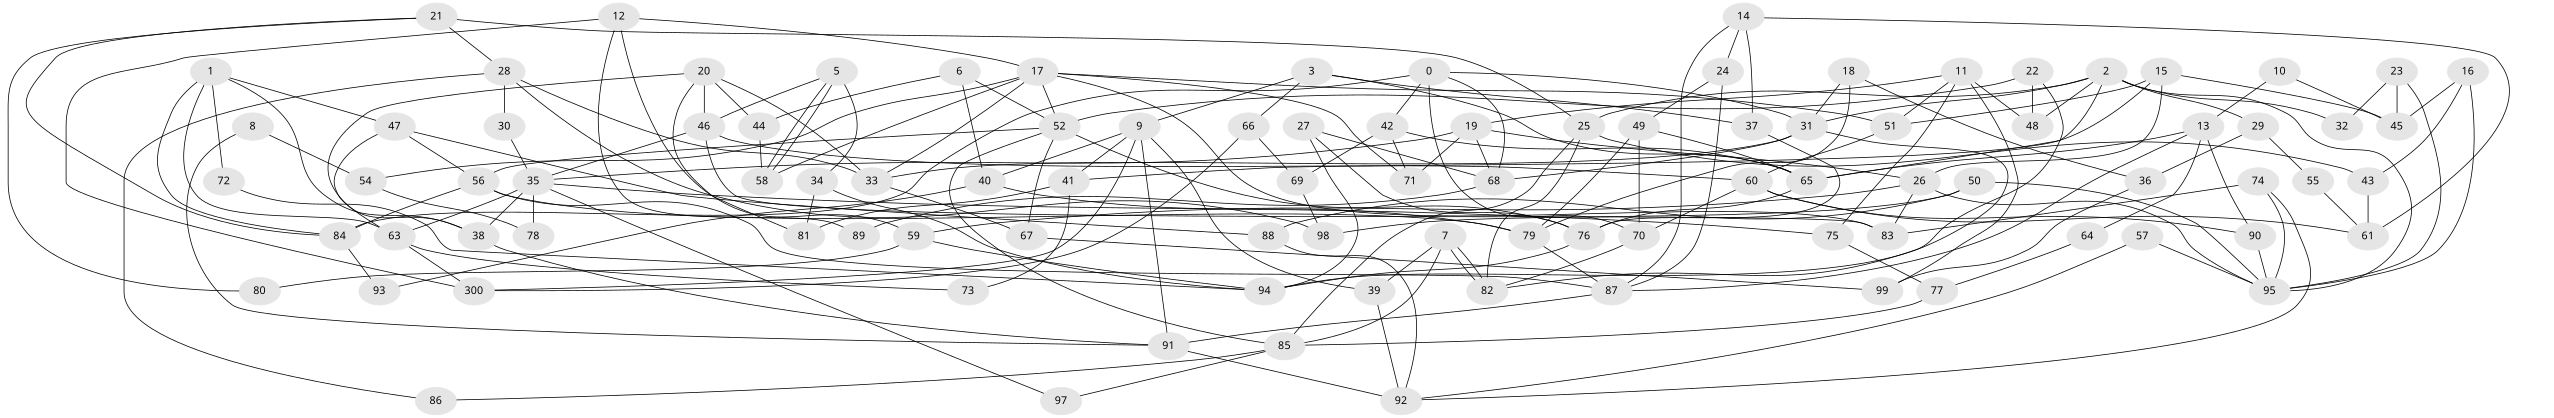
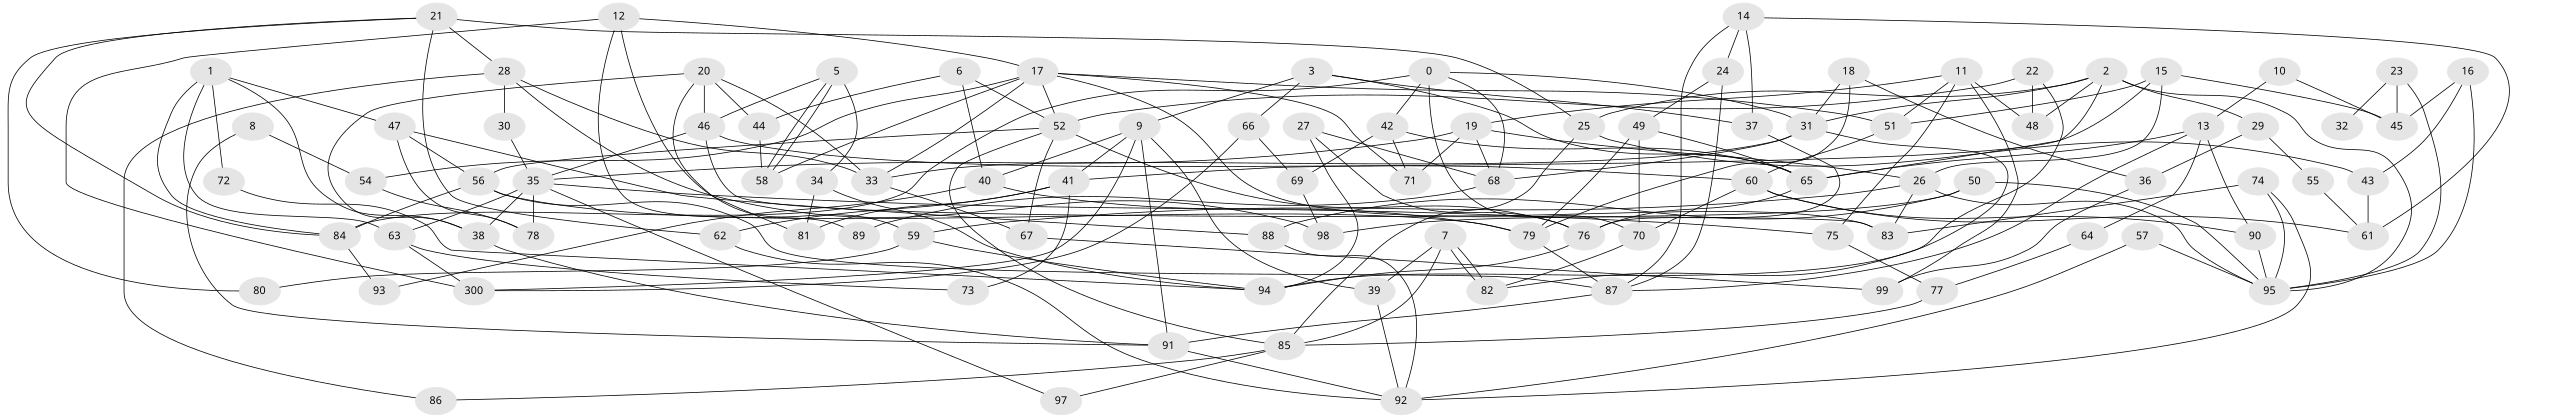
(2224, 100) -> none
(335, 175) -> (424, 194)
(1546, 196) -> none
none -> (720, 236)
